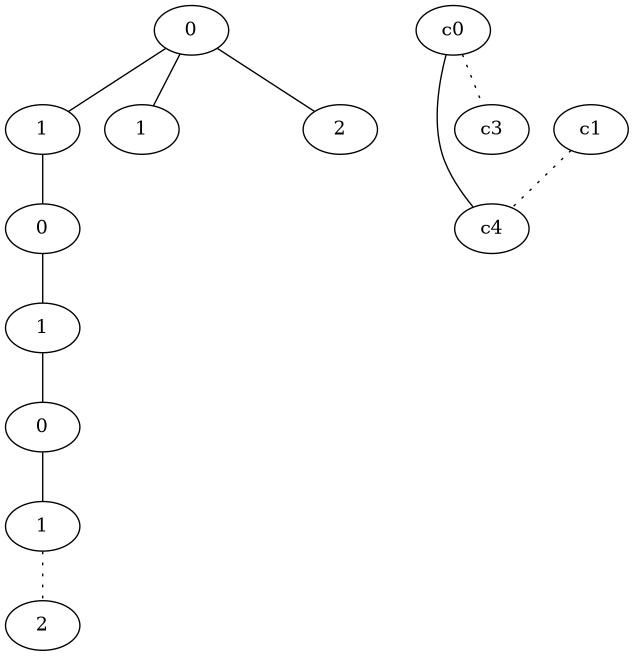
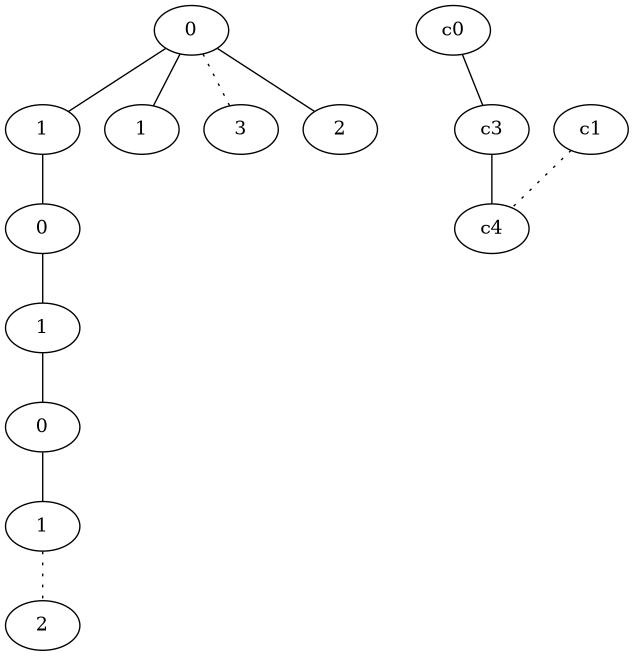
(473, 80) -> (473, 80)
none -> (241, 130)
(438, 135) -> (492, 179)
